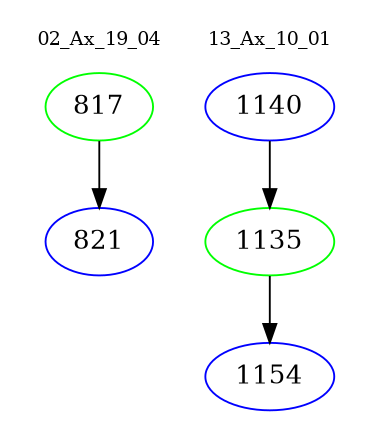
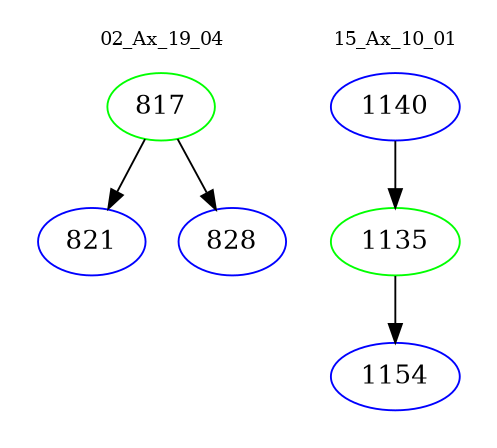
(270, 40) -> (395, 40)
none -> (232, 242)
